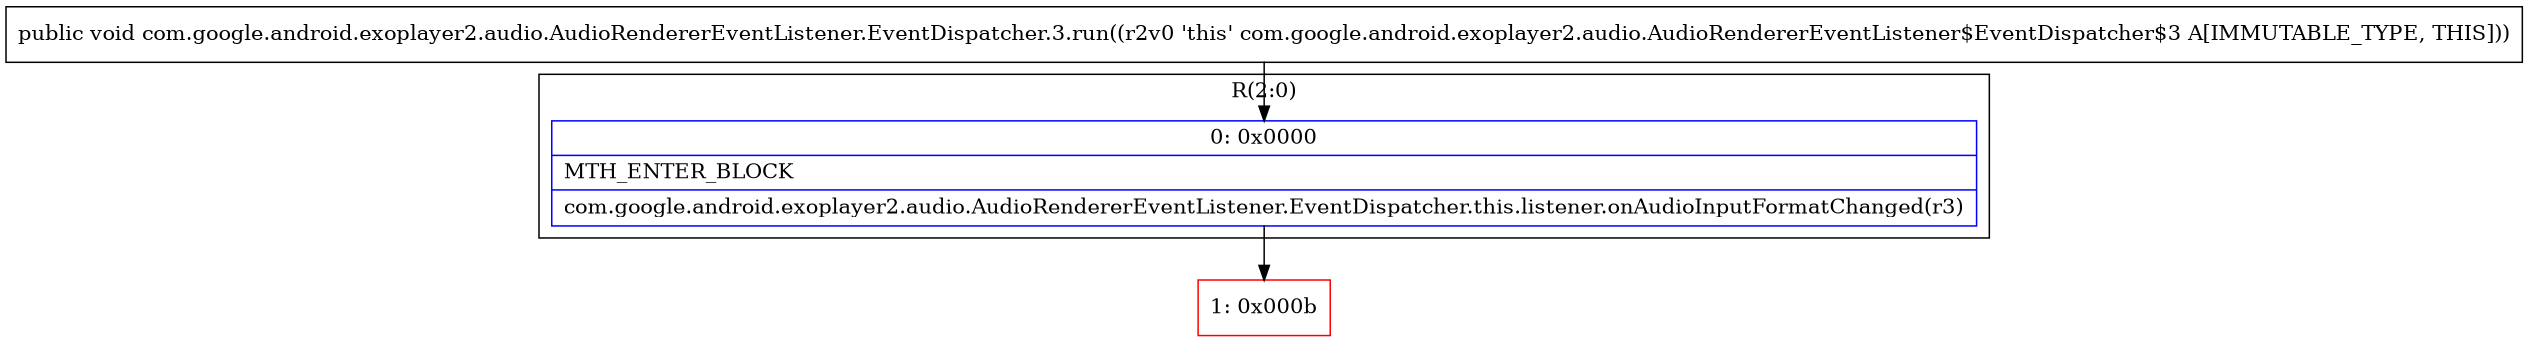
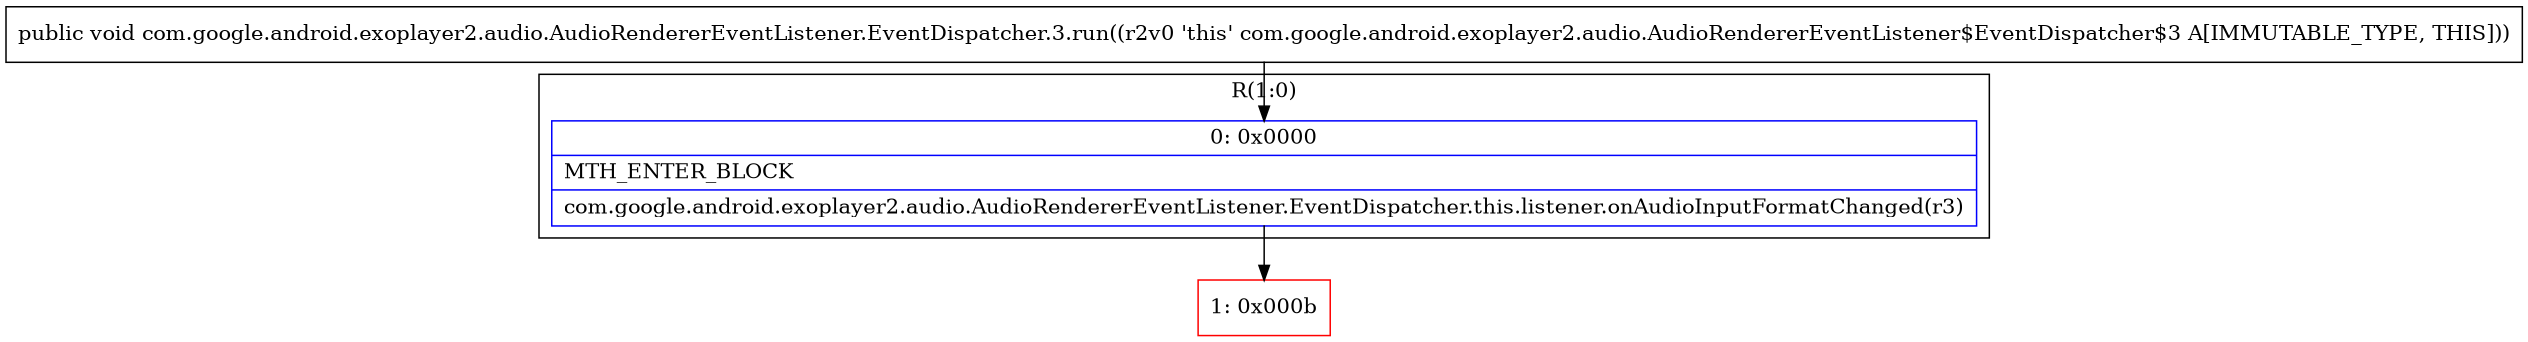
(1264, 92) -> (1264, 92)
